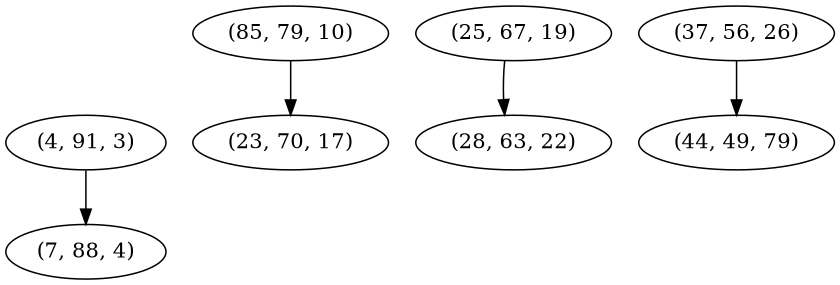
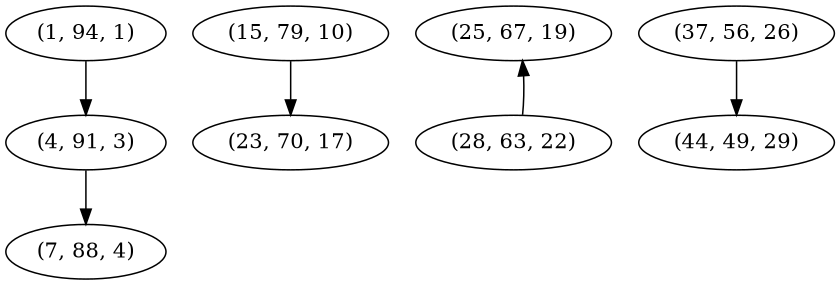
none -> (86, 33)
(291, 33) -> (291, 33)
(503, 80) -> (524, 95)
(737, 143) -> (737, 143)
